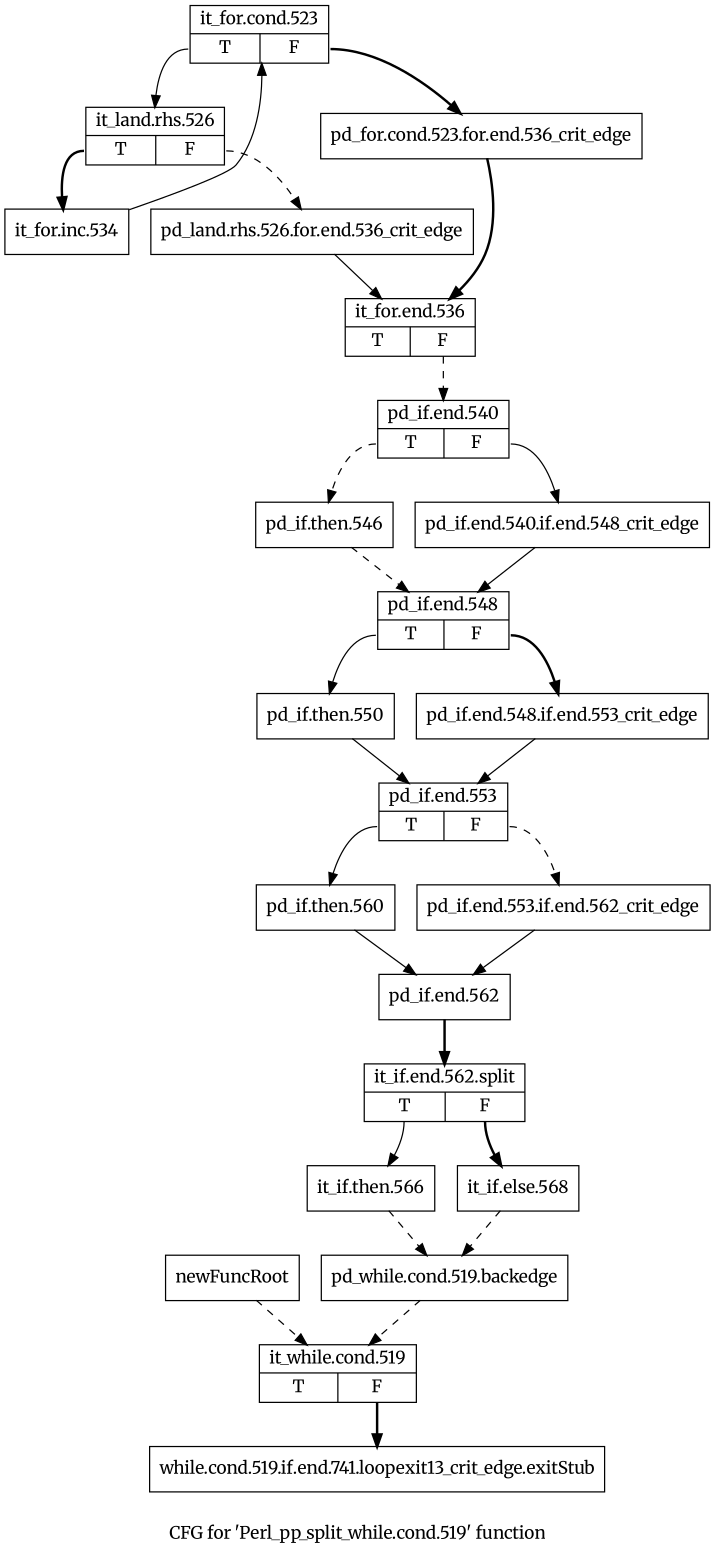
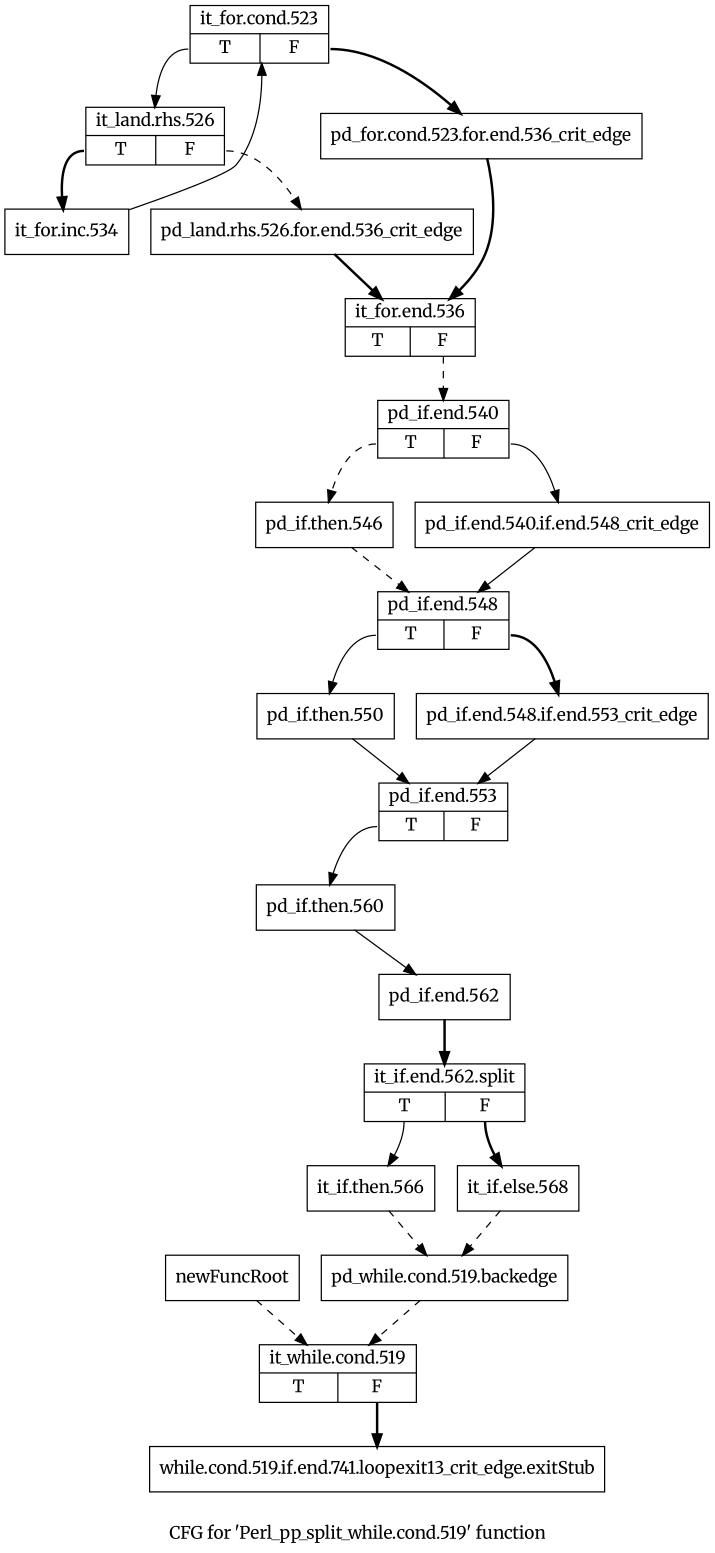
(353, 272) -> (353, 272)
(564, 908) -> none
